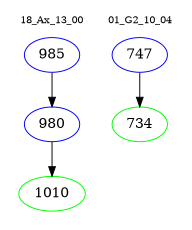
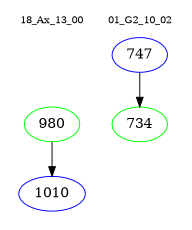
(140, 21) -> (140, 21)
(52, 55) -> none
(52, 124) -> (52, 124)
(52, 194) -> (52, 194)
